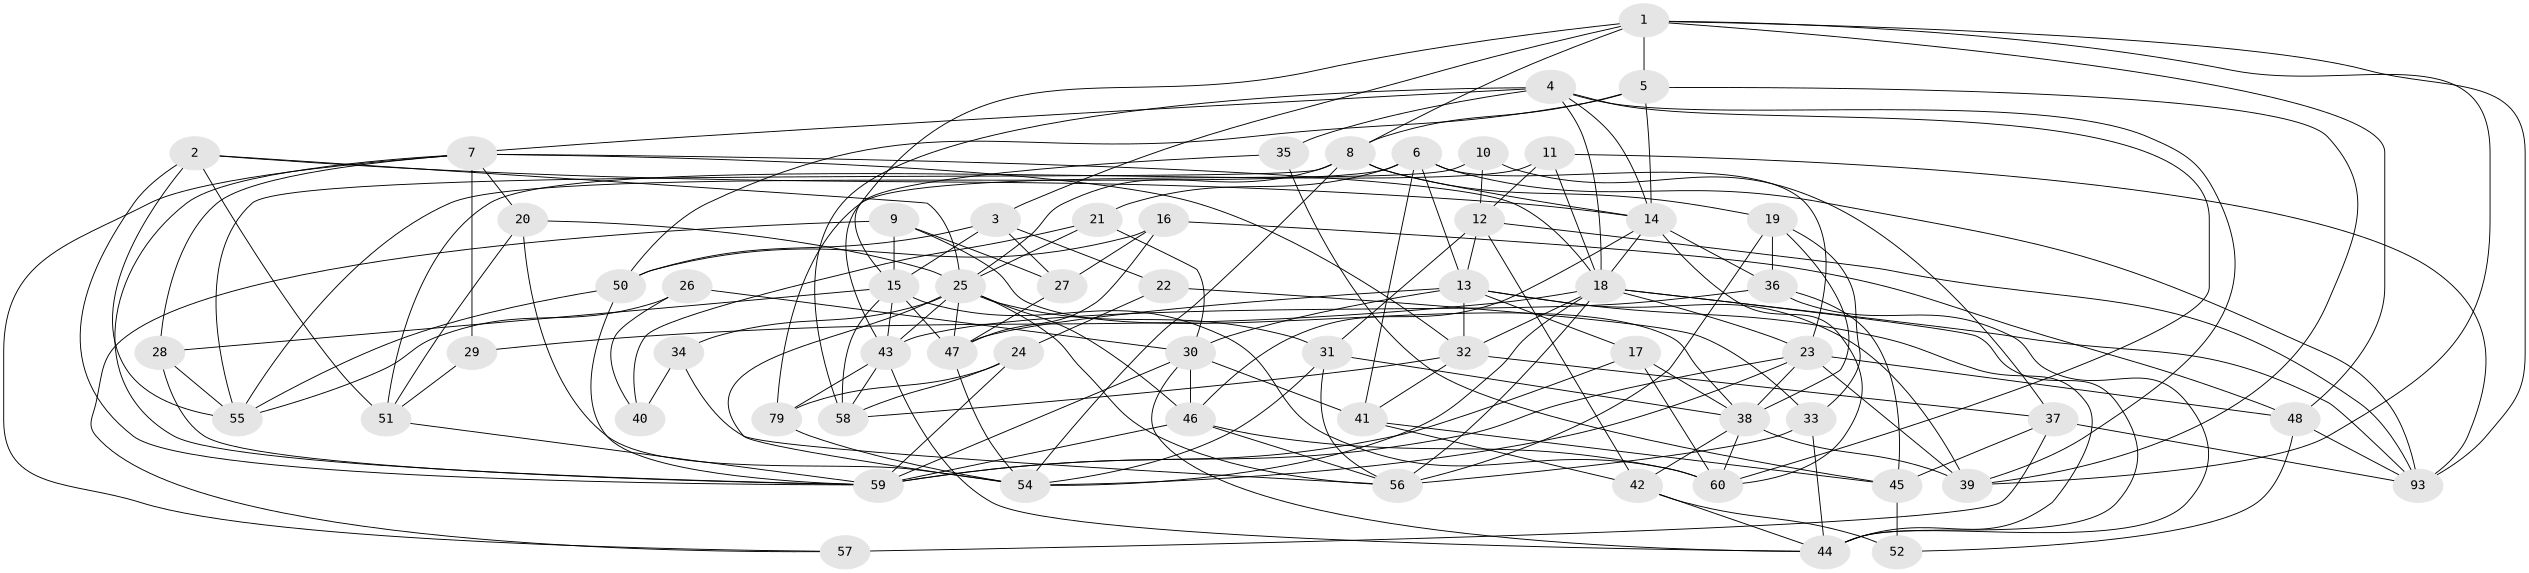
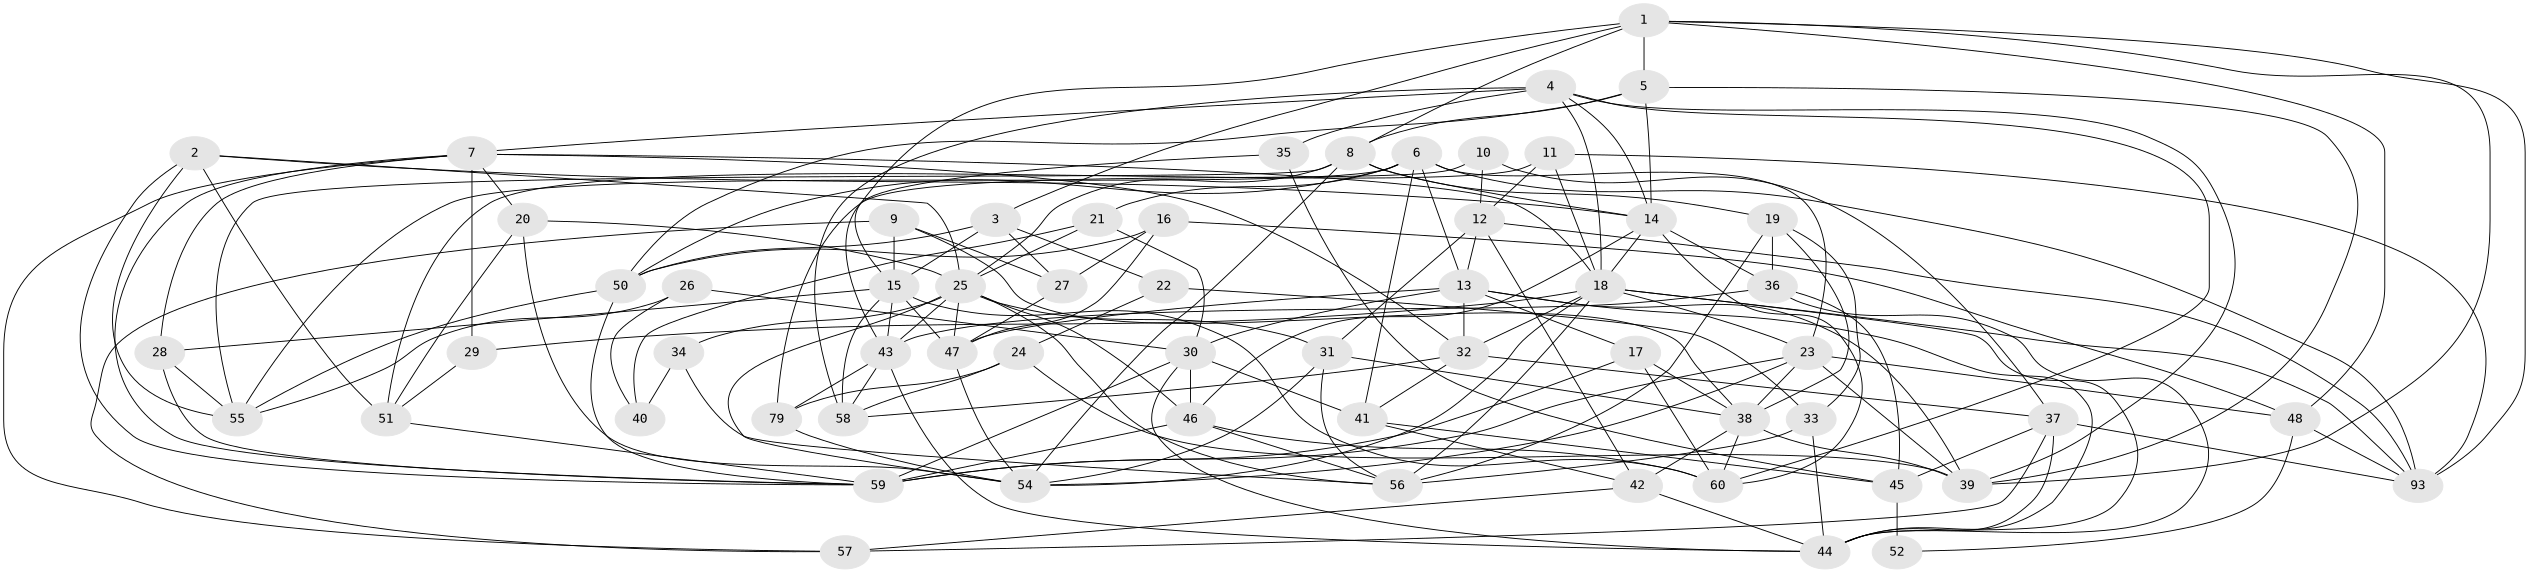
none -> (1011, 181)
(949, 419) -> (1364, 457)
none -> (2014, 516)
(1768, 518) -> (1241, 519)
